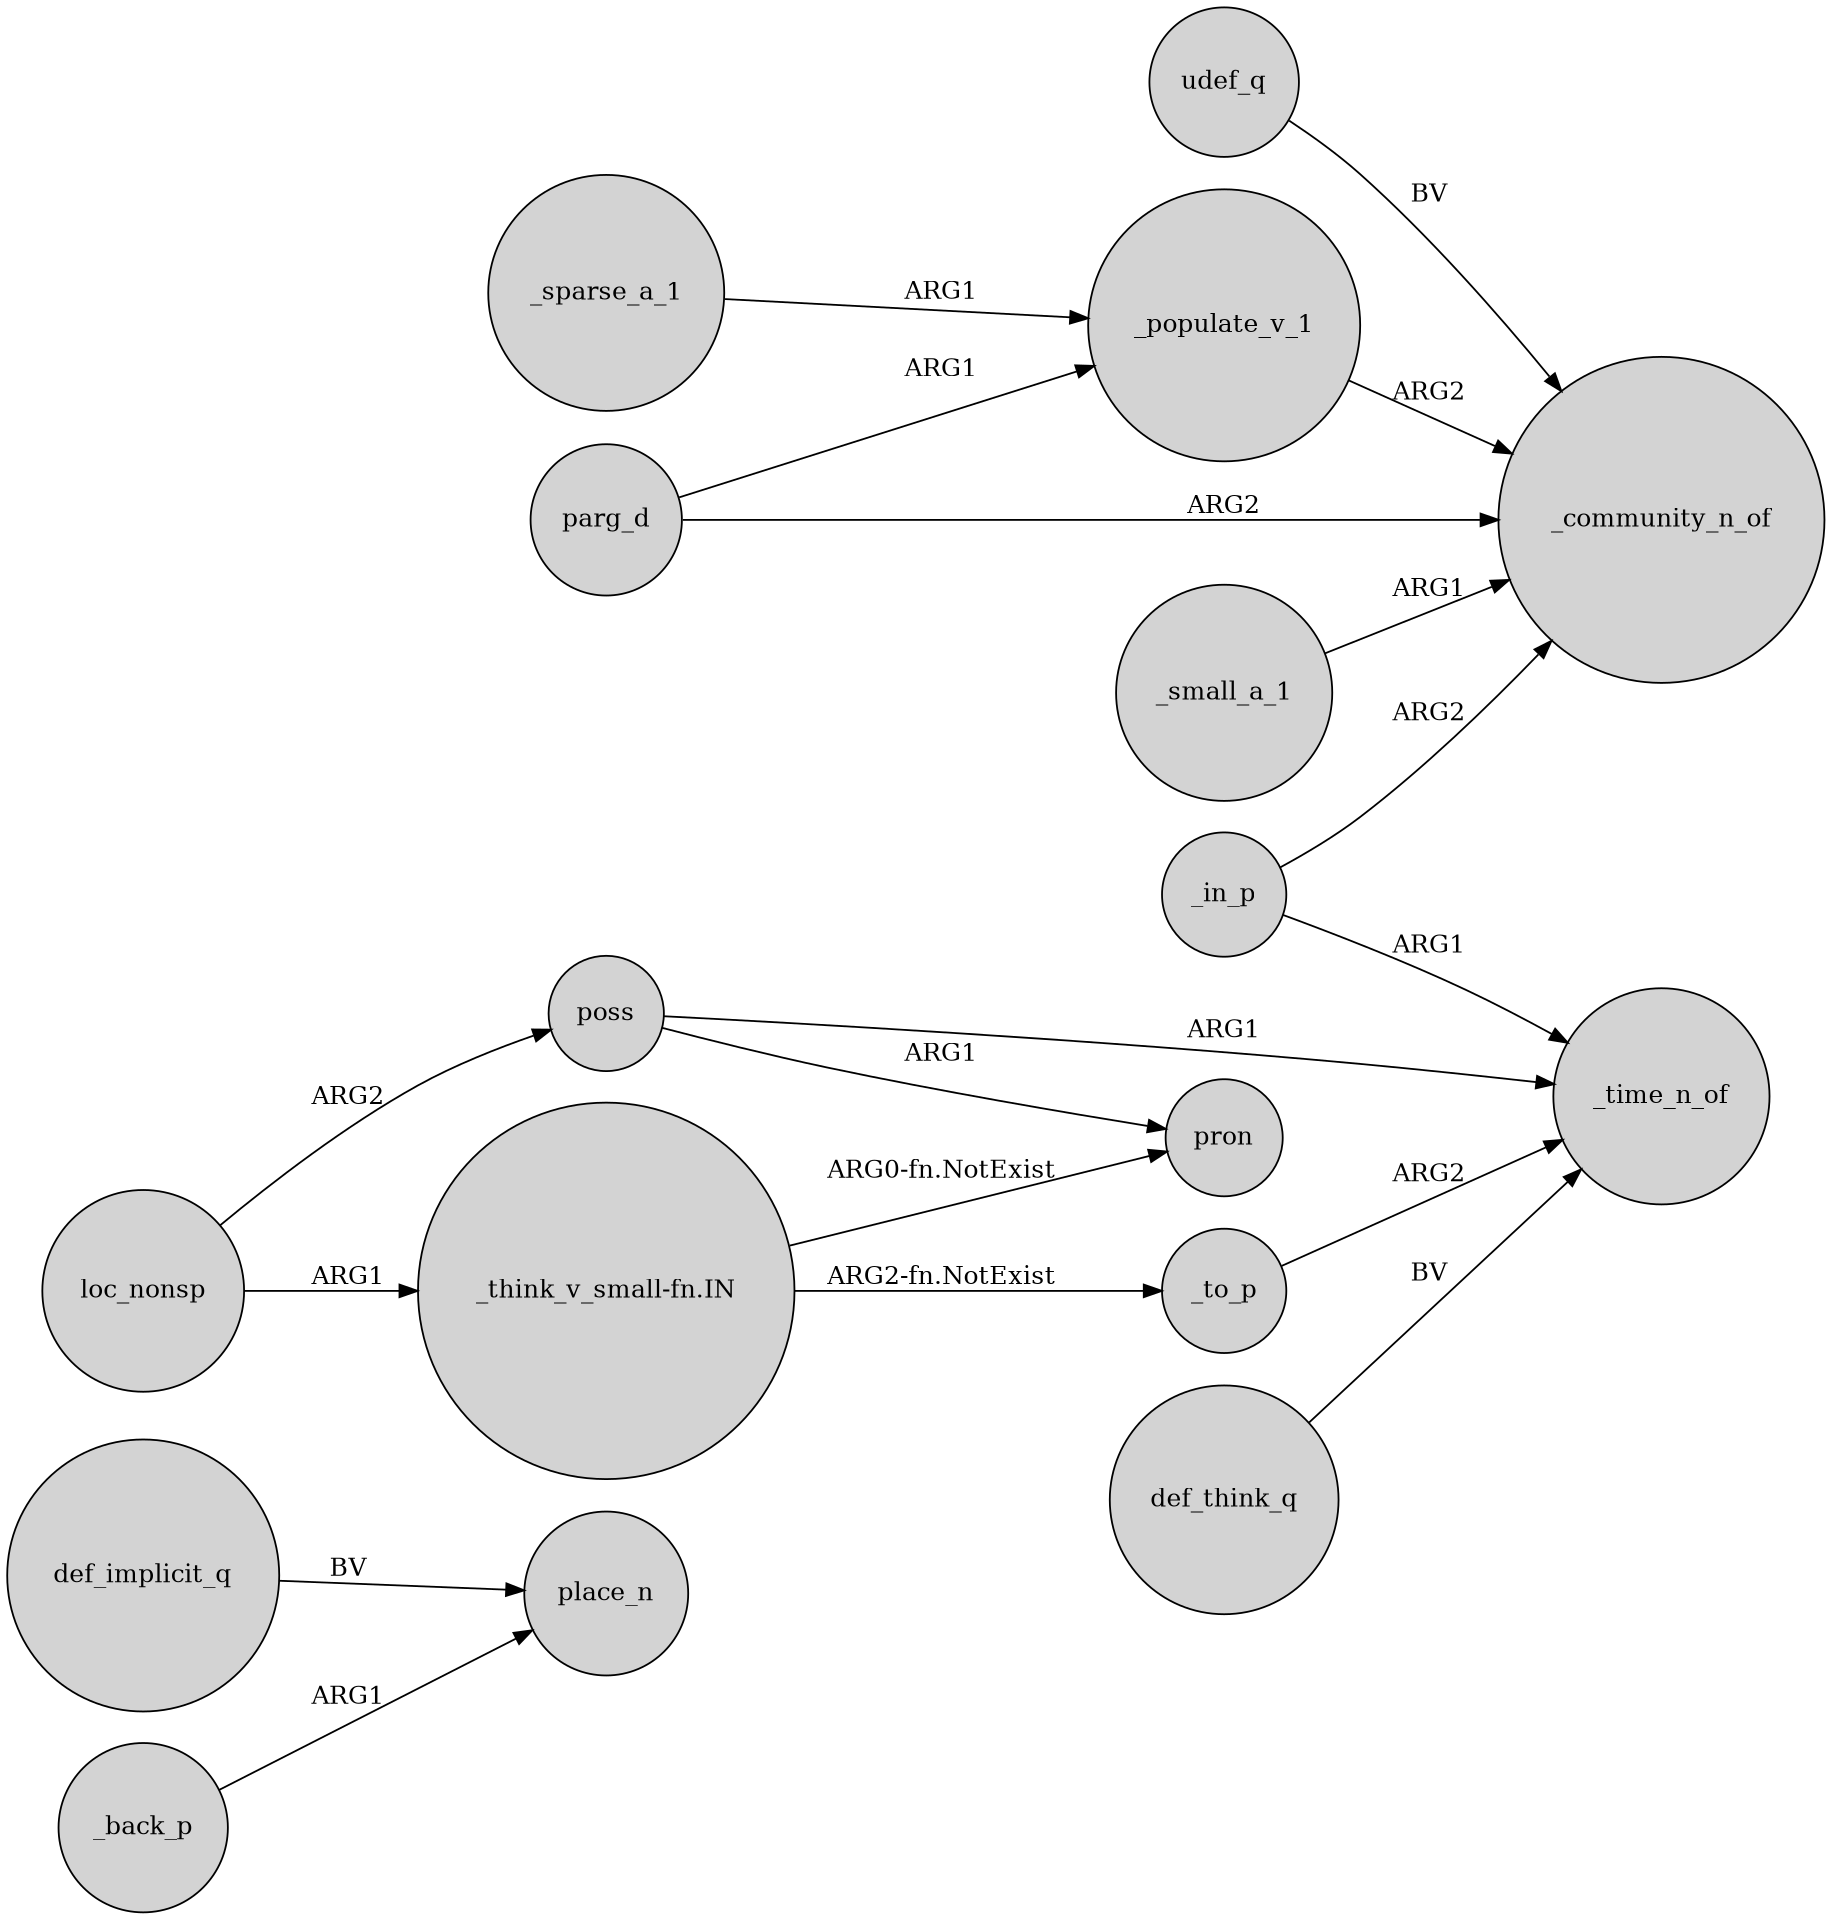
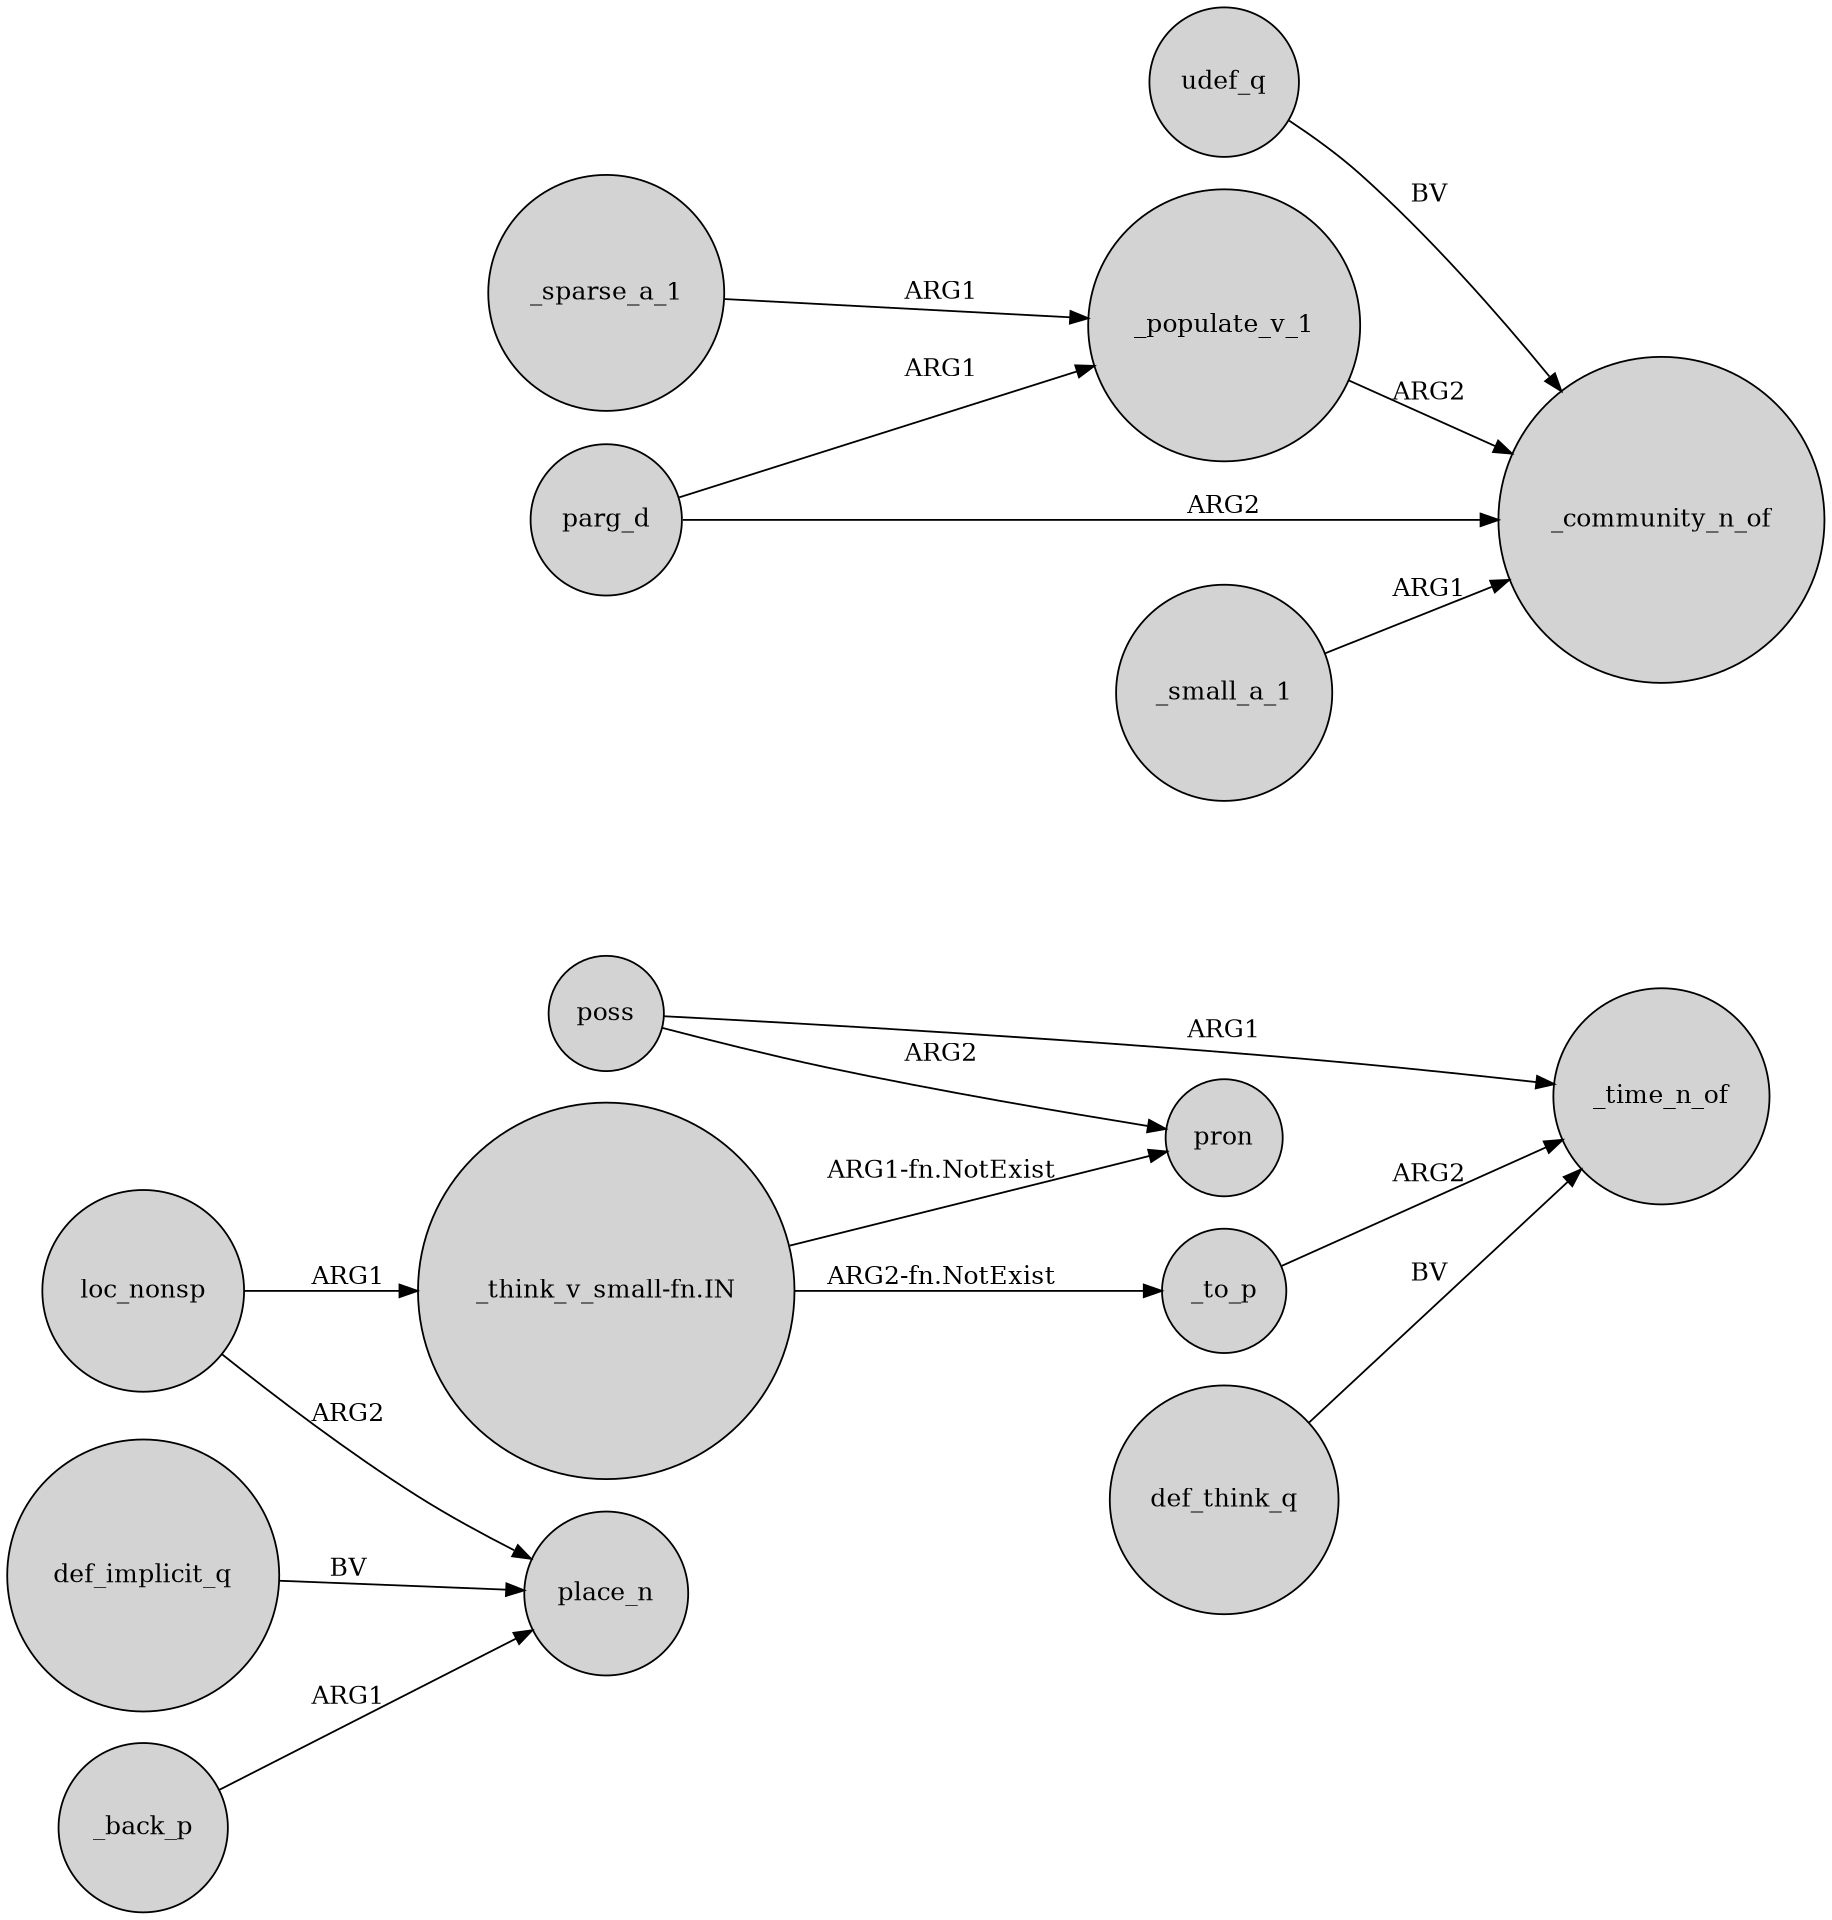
(1224, 895) -> none
(942, 1054) -> (942, 1054)
(368, 1116) -> (363, 1460)
(942, 1171) -> (942, 1171)
